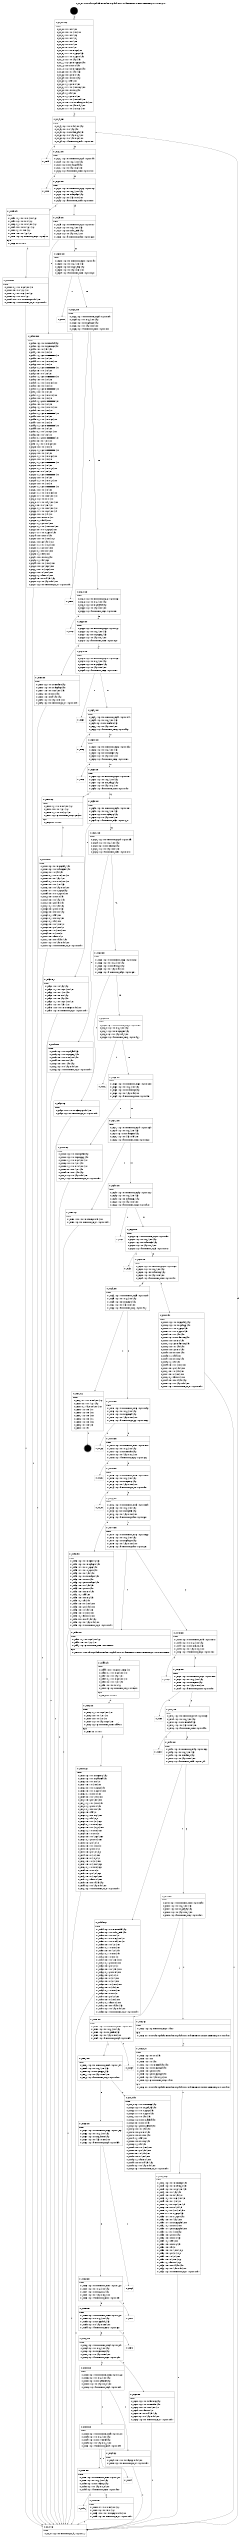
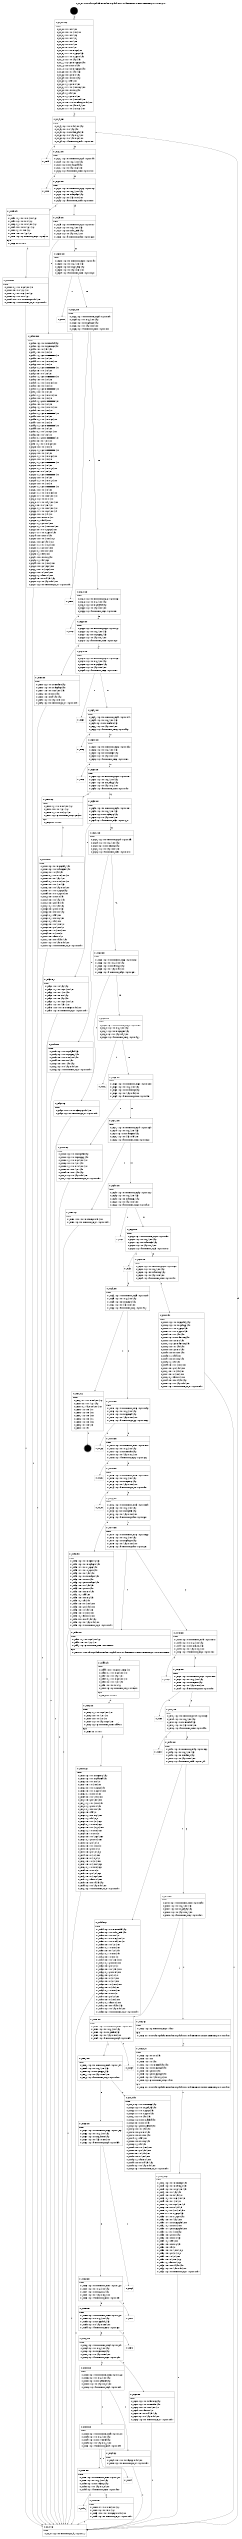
(142, 1283) -> (128, 1278)
